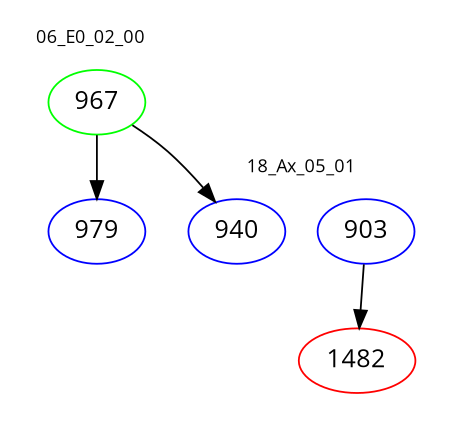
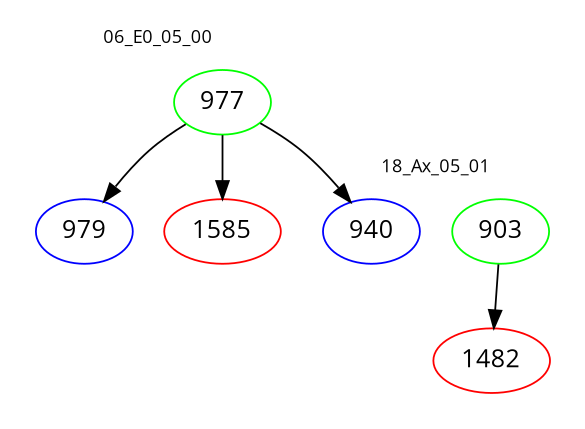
(91, 39) -> (158, 39)
(97, 102) -> (223, 102)
none -> (223, 231)
(366, 231) -> (501, 231)
